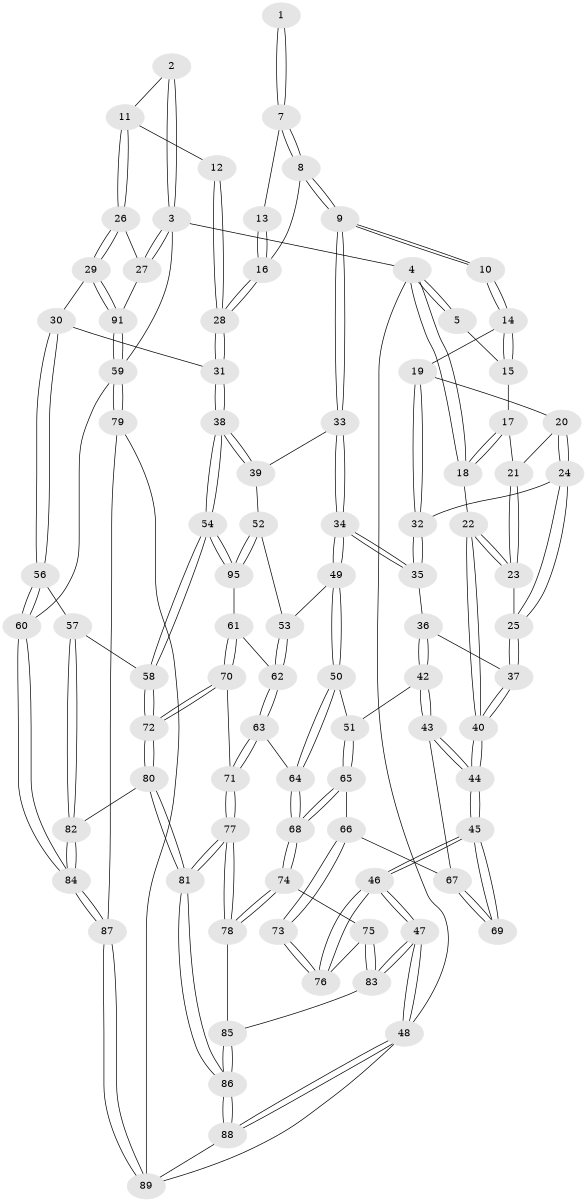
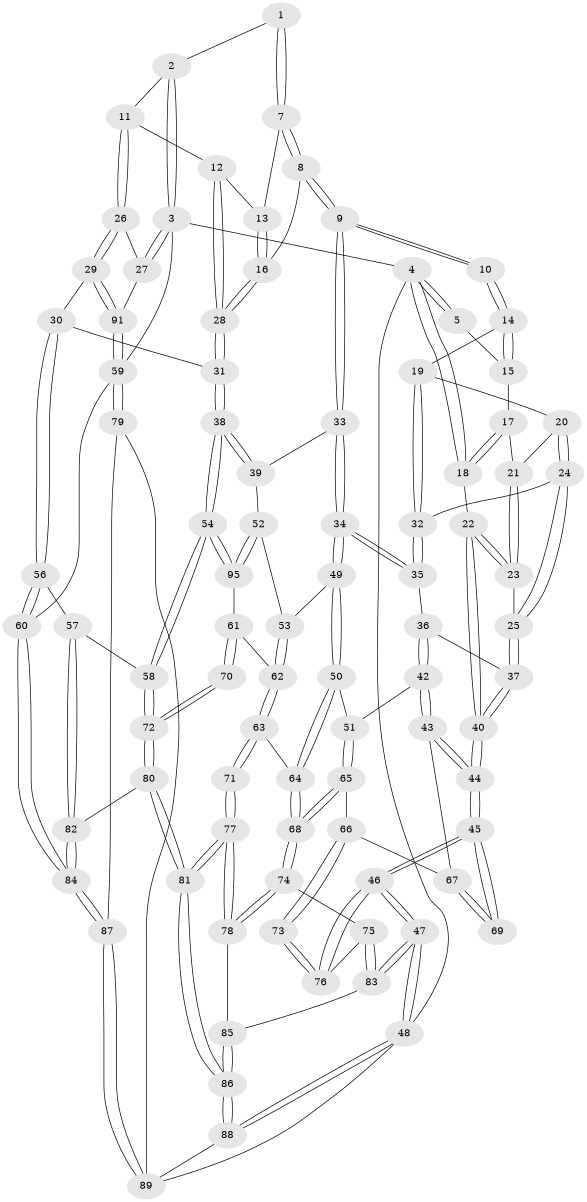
none -> (227, 41)
none -> (240, 194)
(229, 728) -> none
